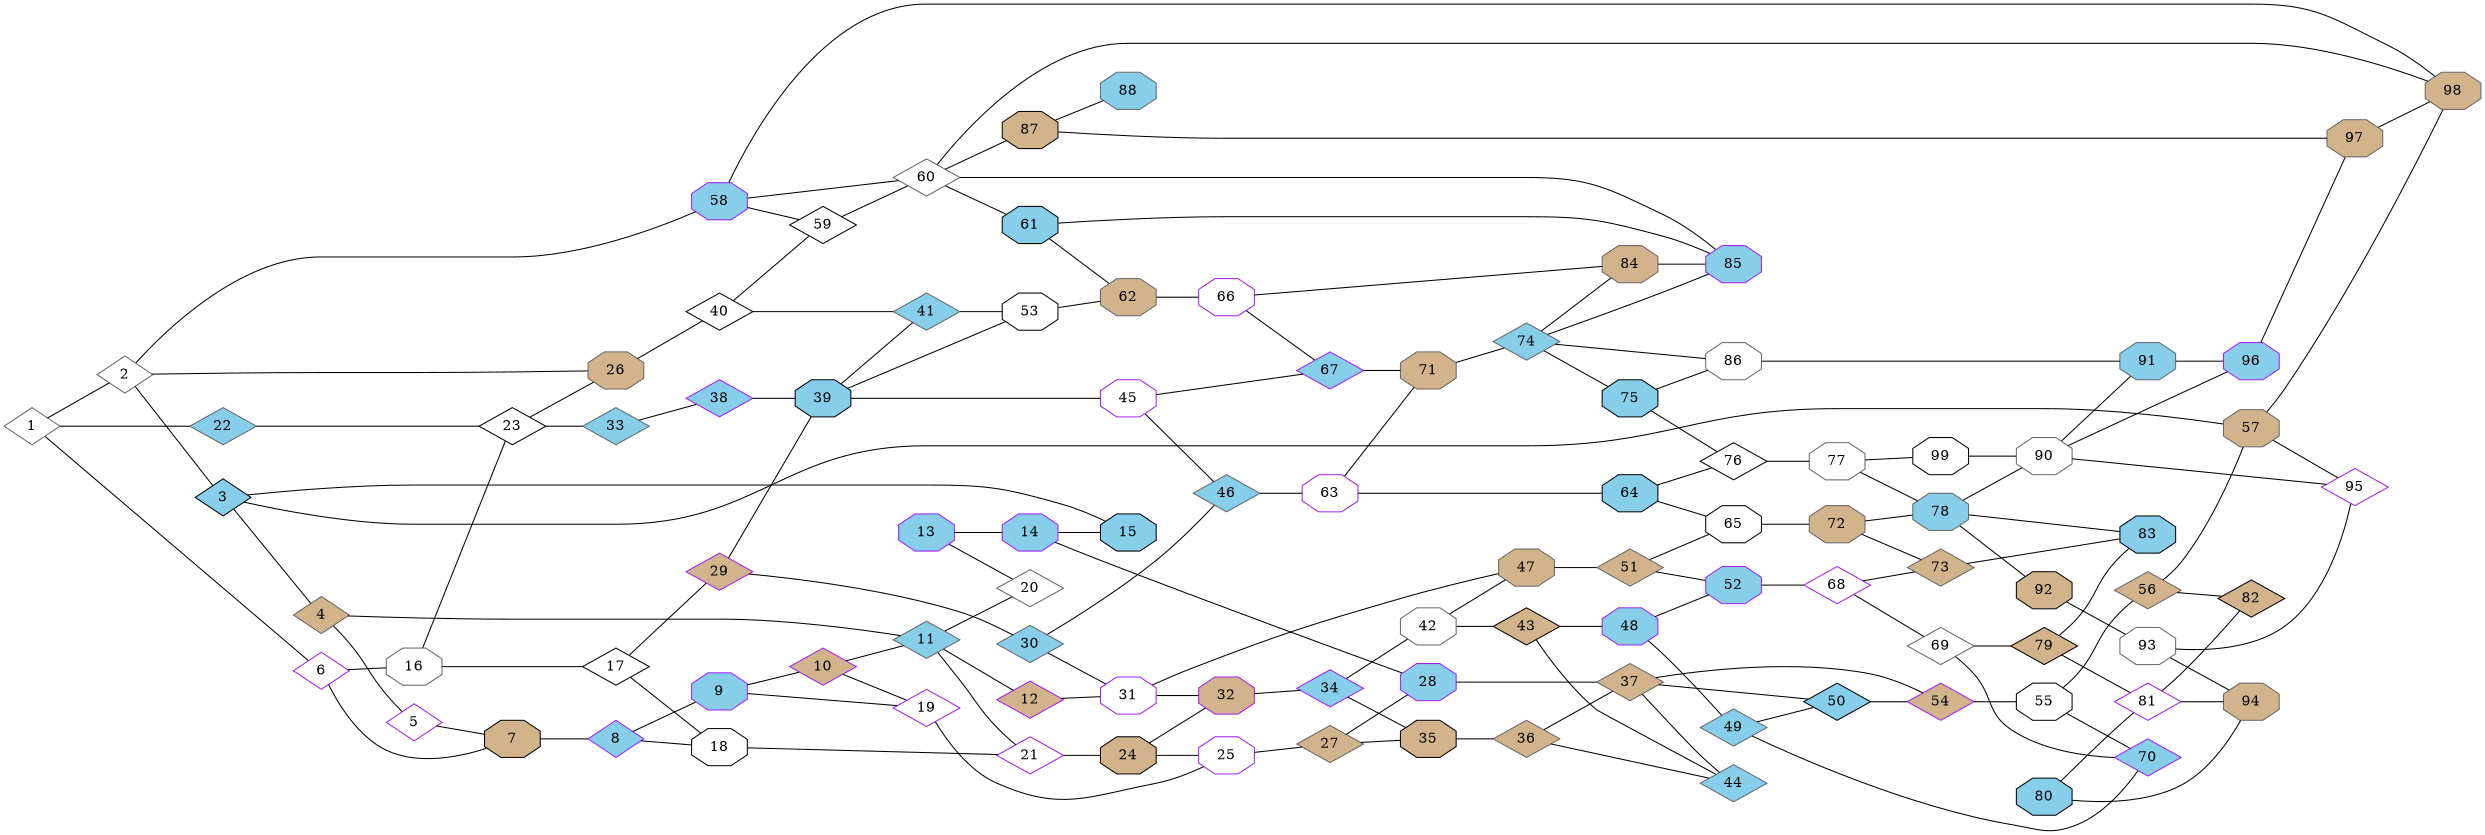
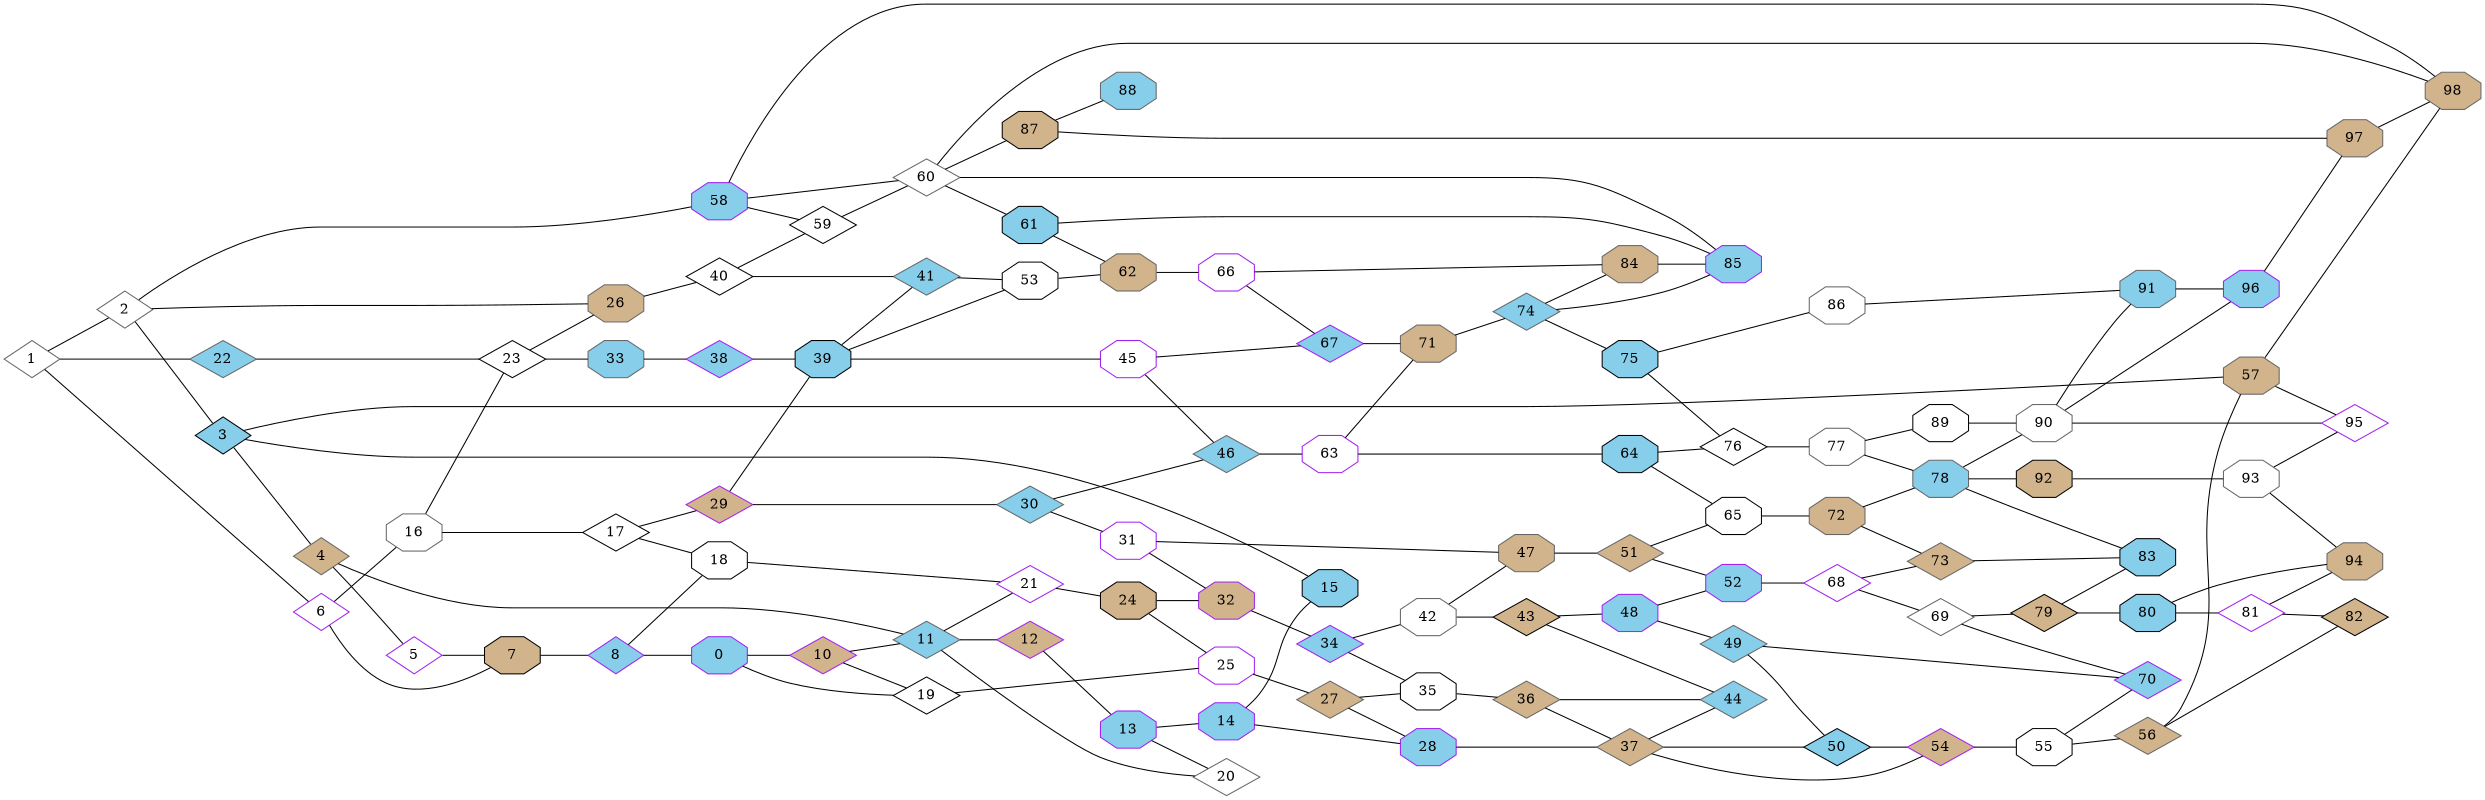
(1630, 351) -> none
(616, 426) -> (616, 359)
(1941, 456) -> (1941, 423)
(2096, 674) -> (2099, 613)
(719, 691) -> (719, 655)
(1081, 698) -> (1082, 688)
(927, 708) -> (927, 696)
(1428, 739) -> (1428, 691)
